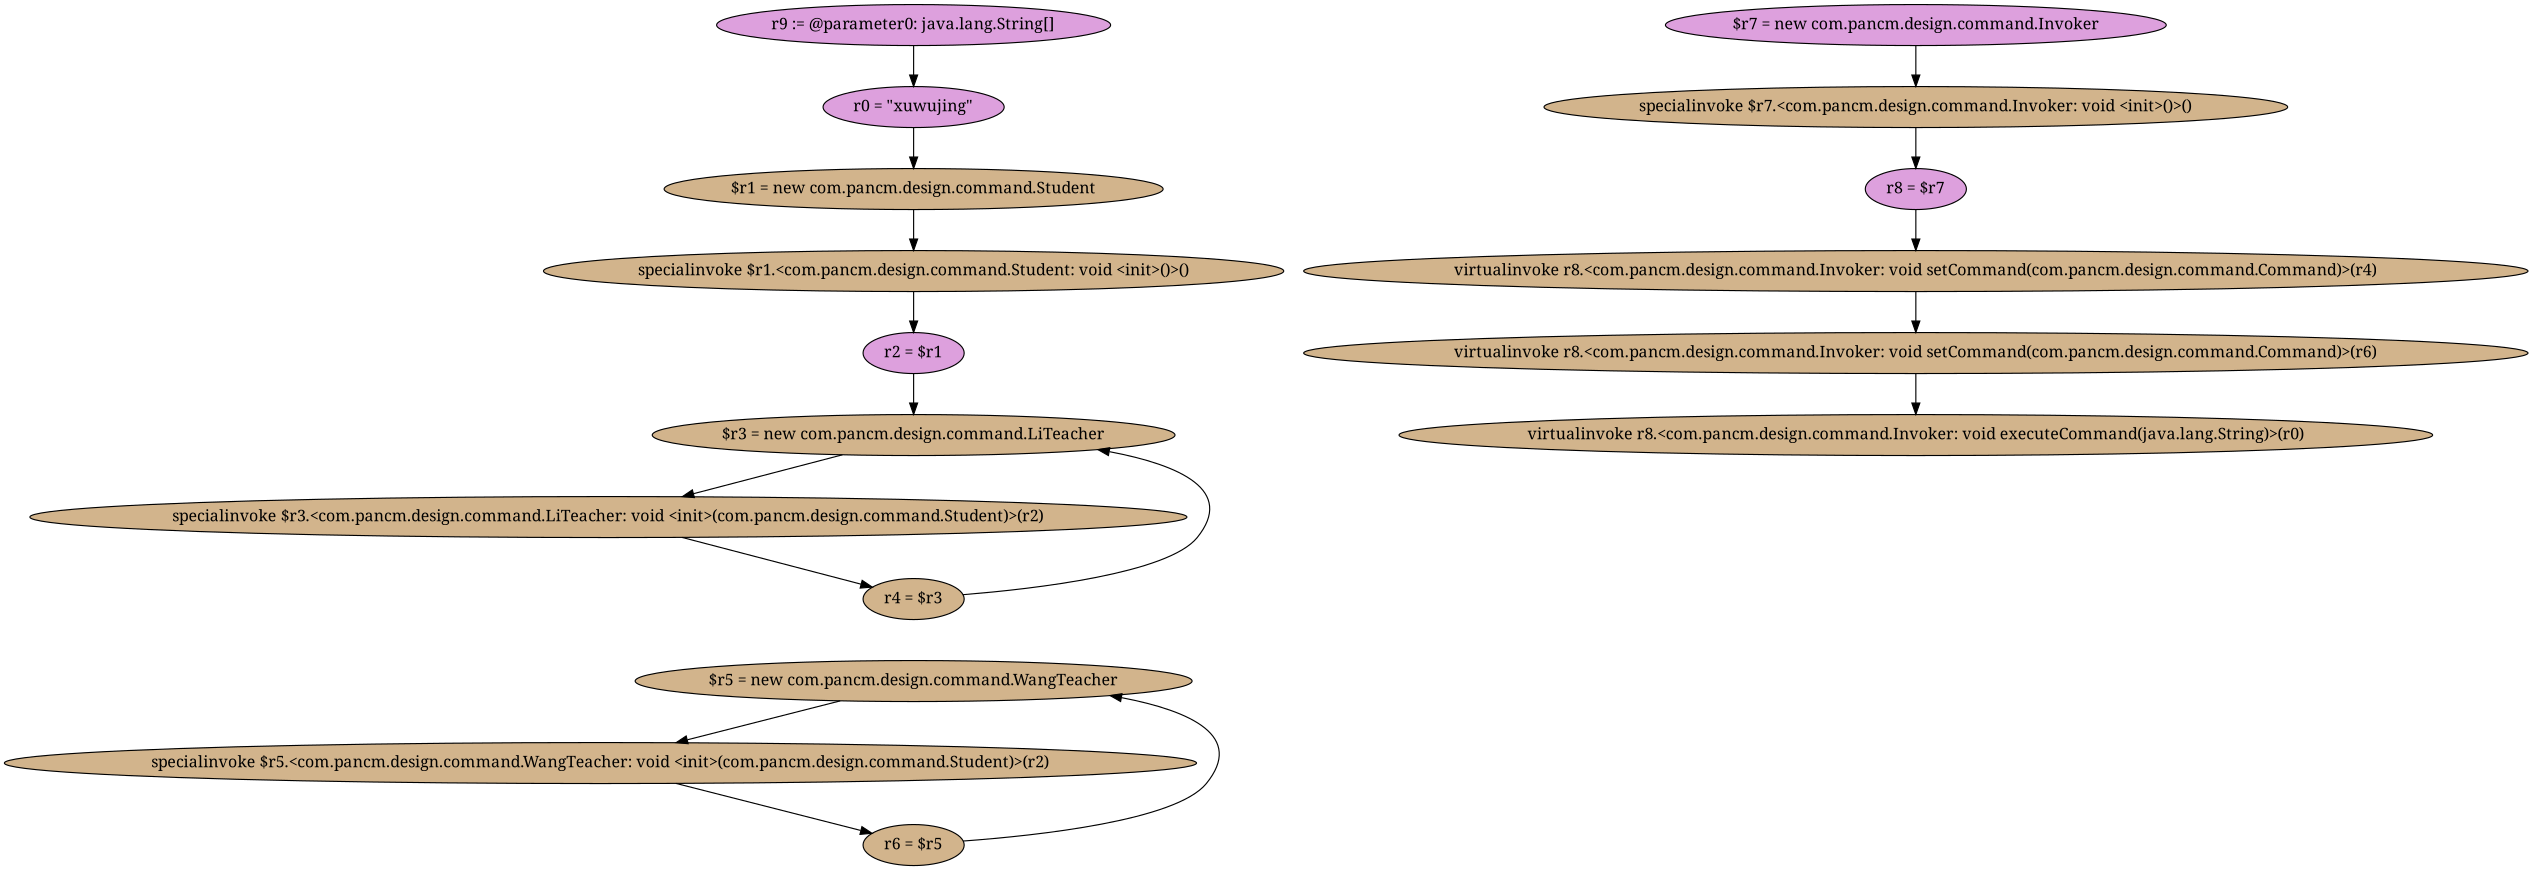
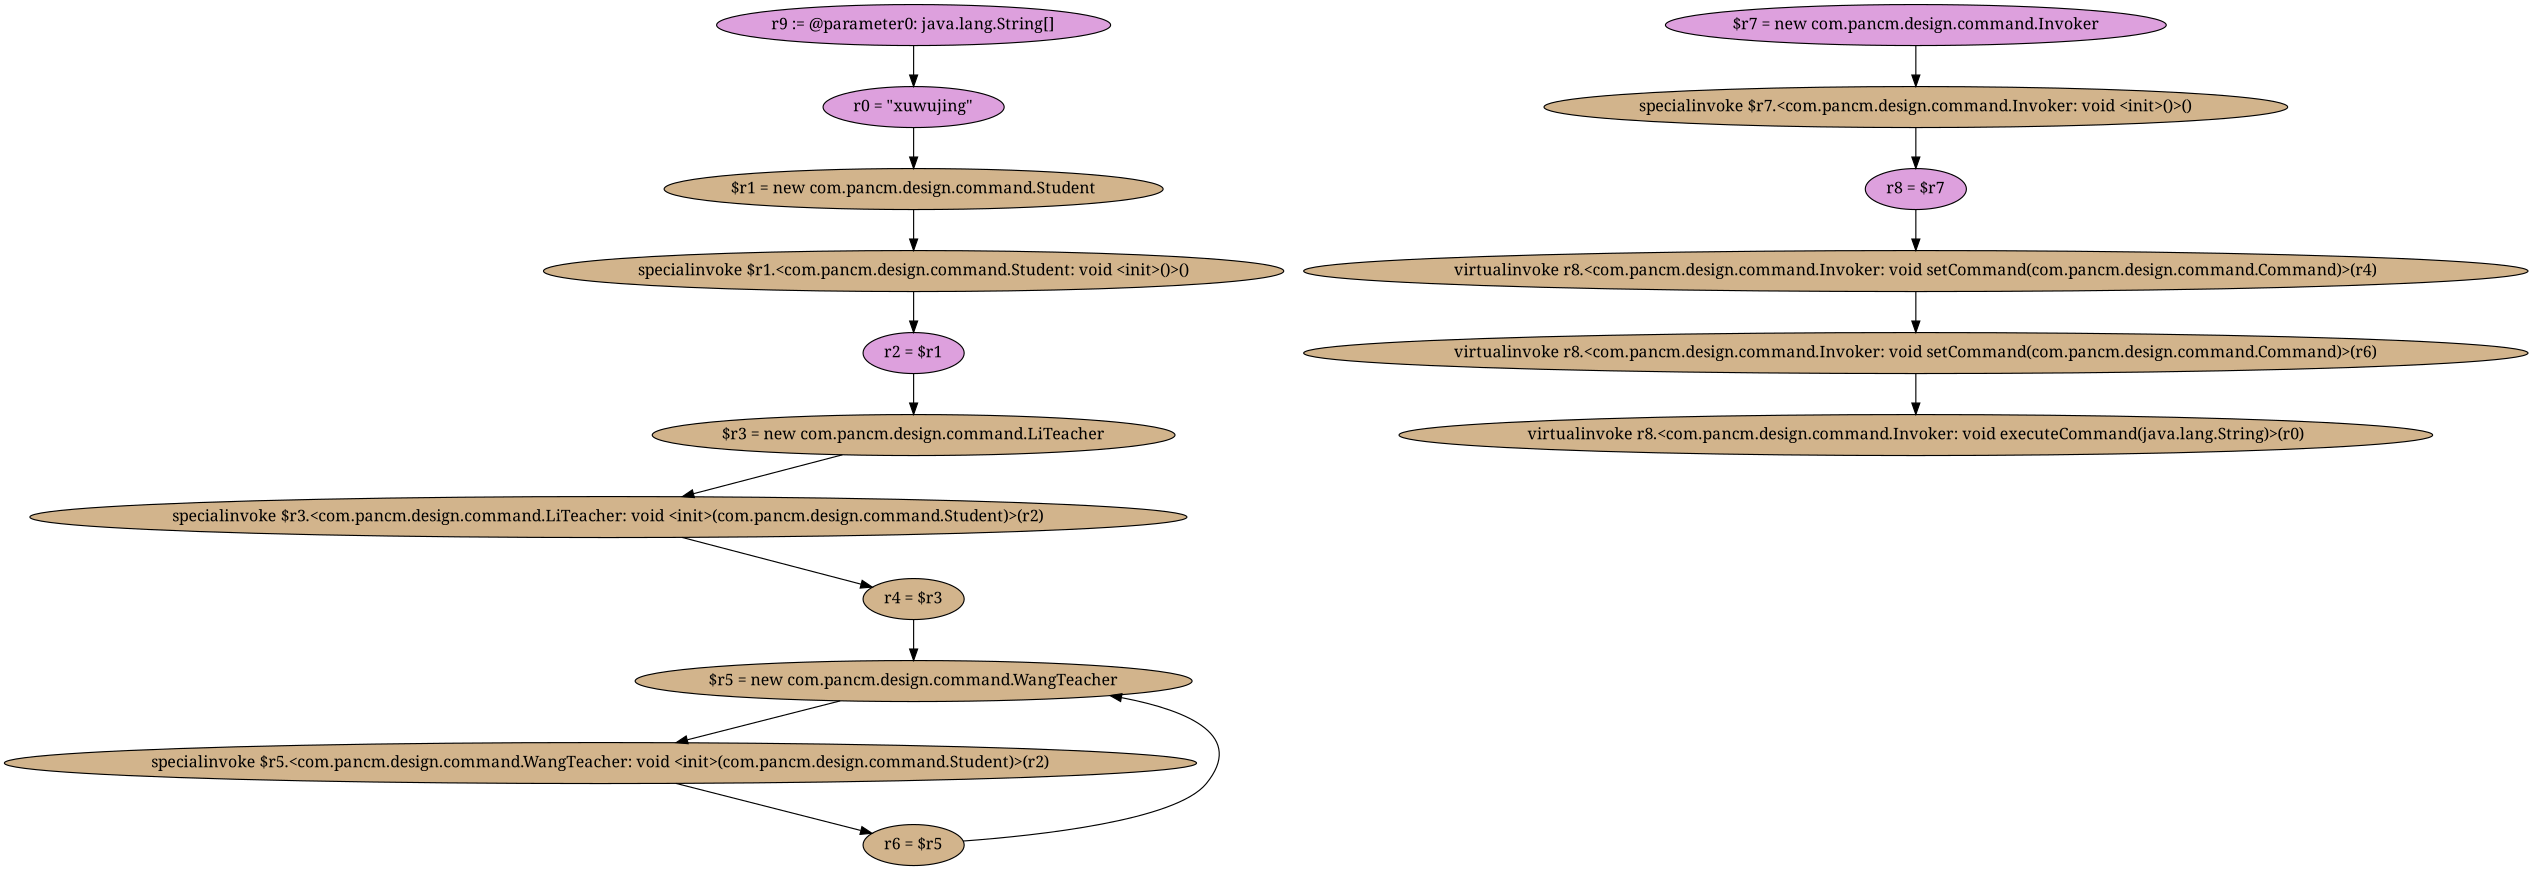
(1159, 561) -> (914, 634)
